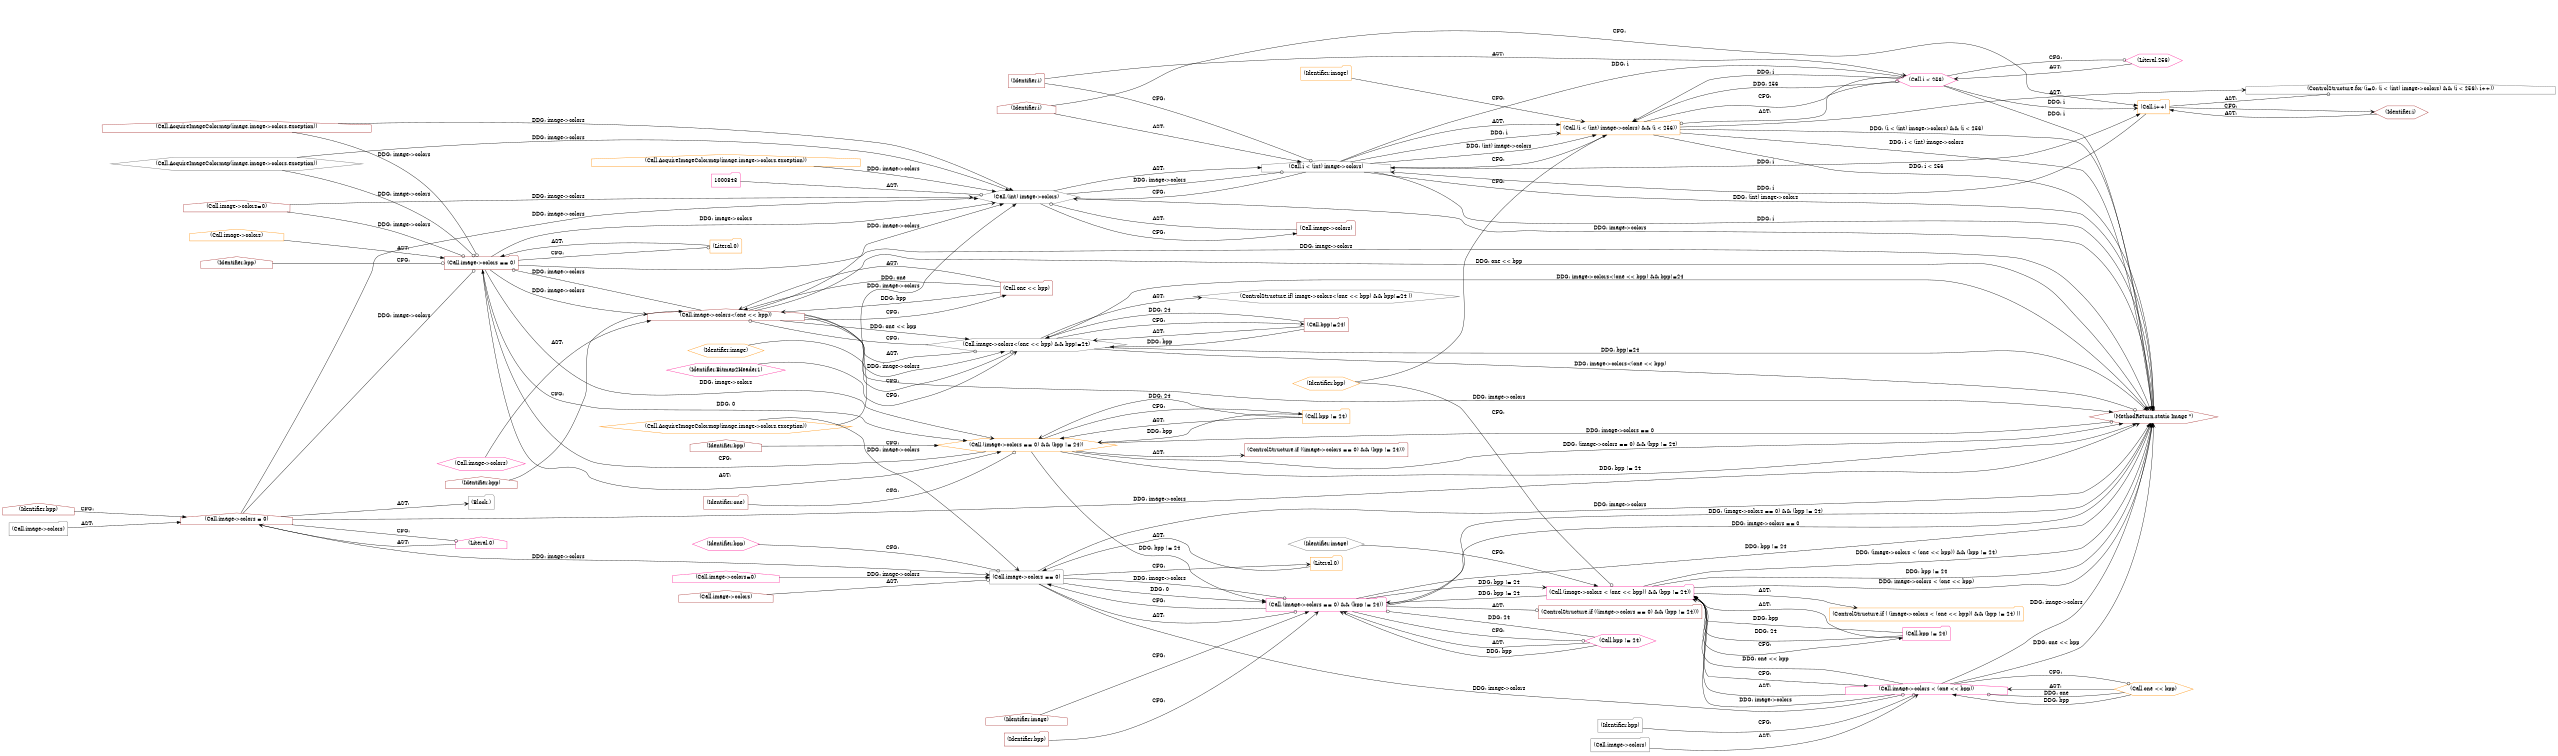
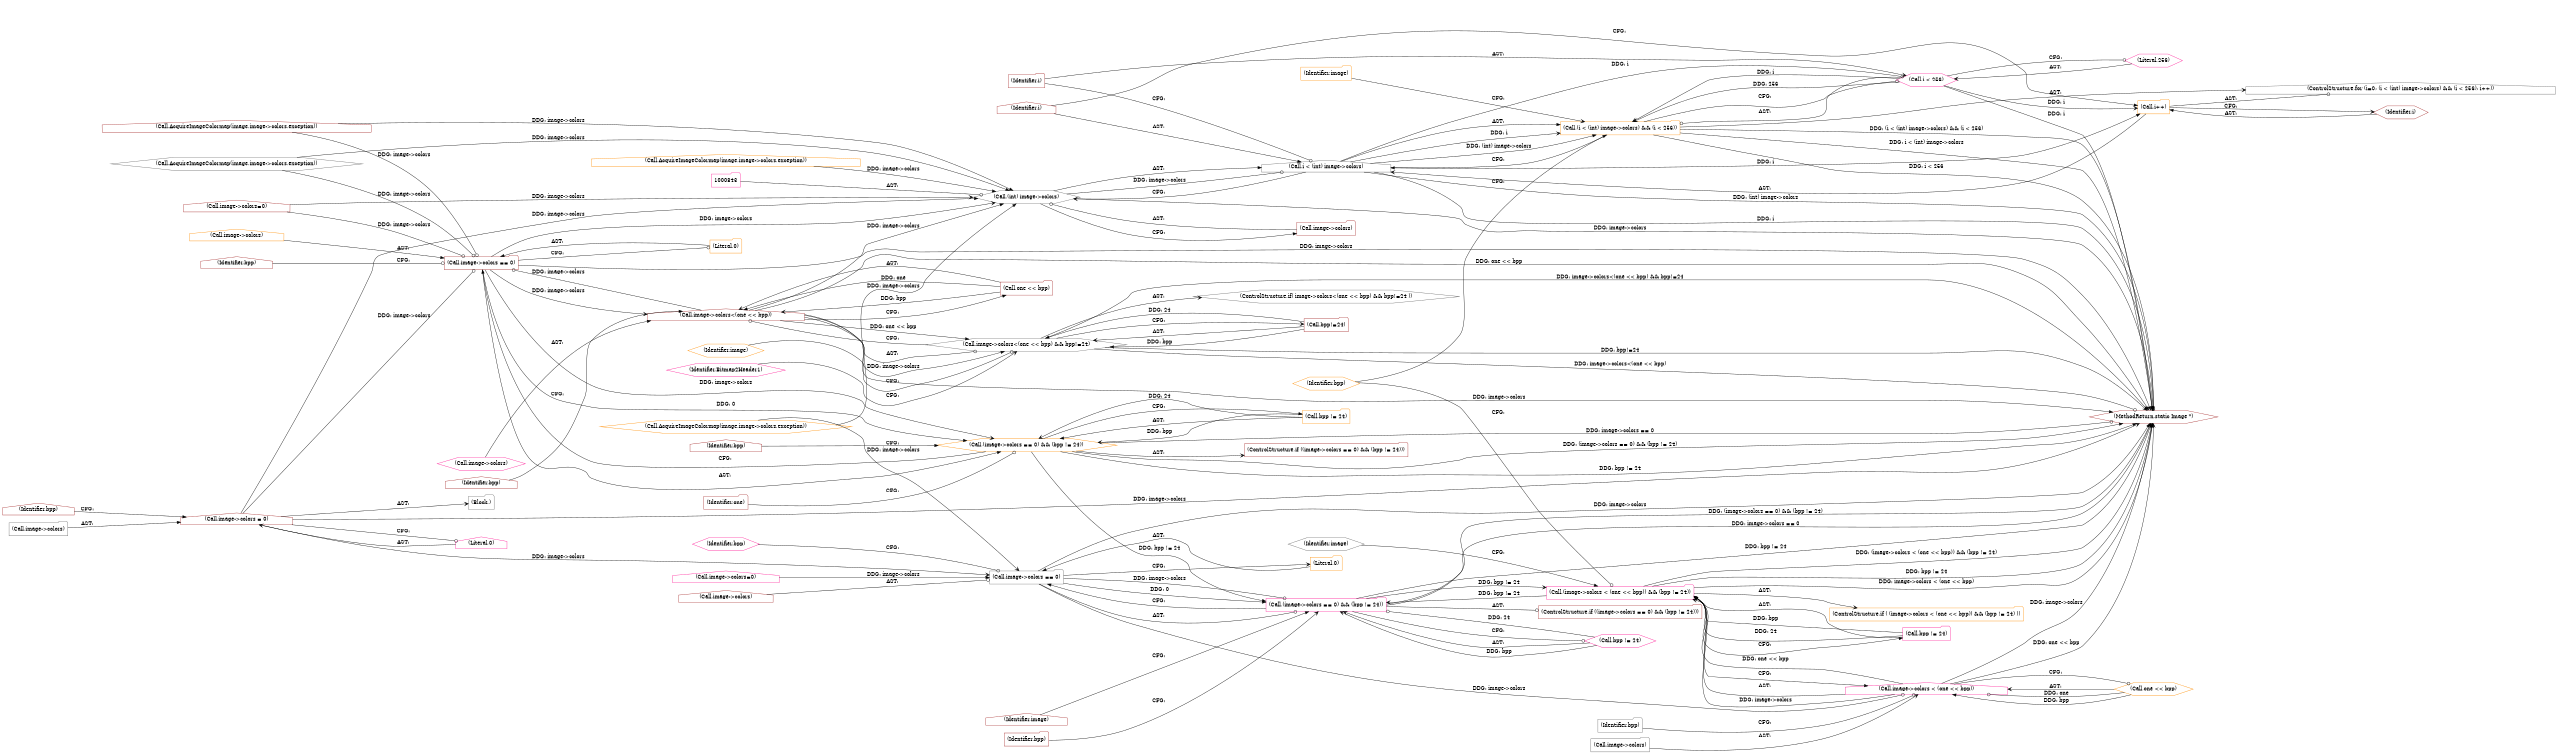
(1766, 188) -> (1766, 188)
